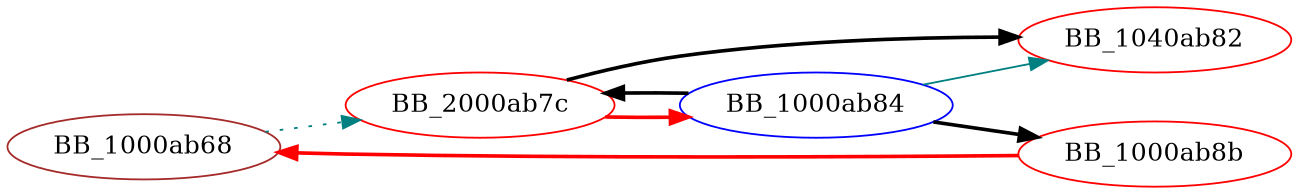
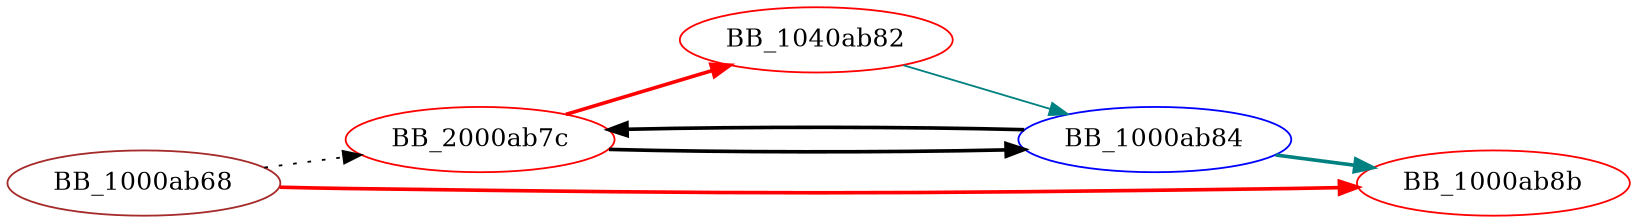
(782, 45) -> (639, 92)
(976, 74) -> (977, 87)
(638, 117) -> (807, 152)
(304, 127) -> (304, 162)
(976, 128) -> (1315, 160)
(658, 157) -> (810, 193)
